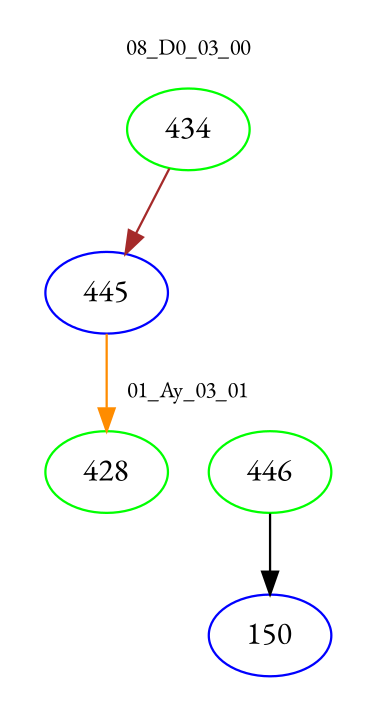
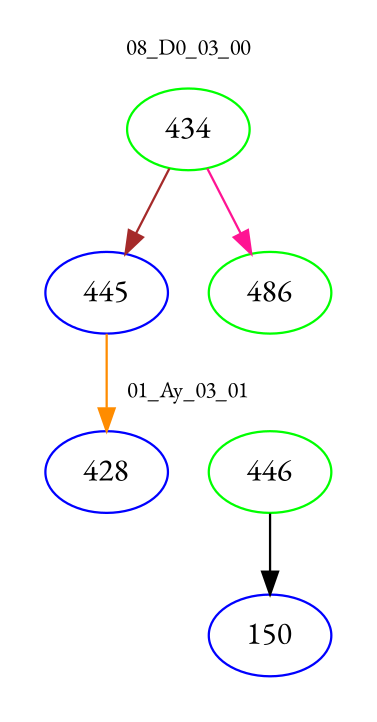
none -> (270, 293)
(107, 472) -> (107, 472)
